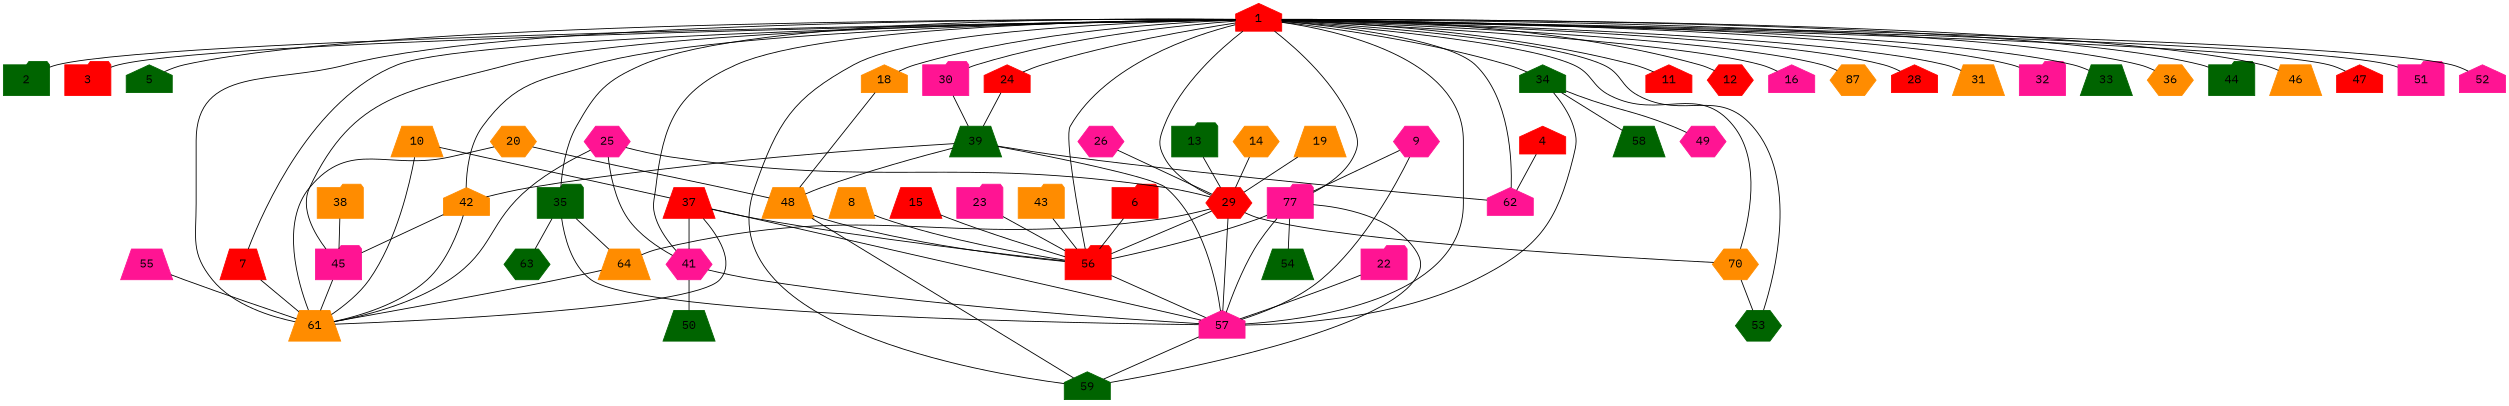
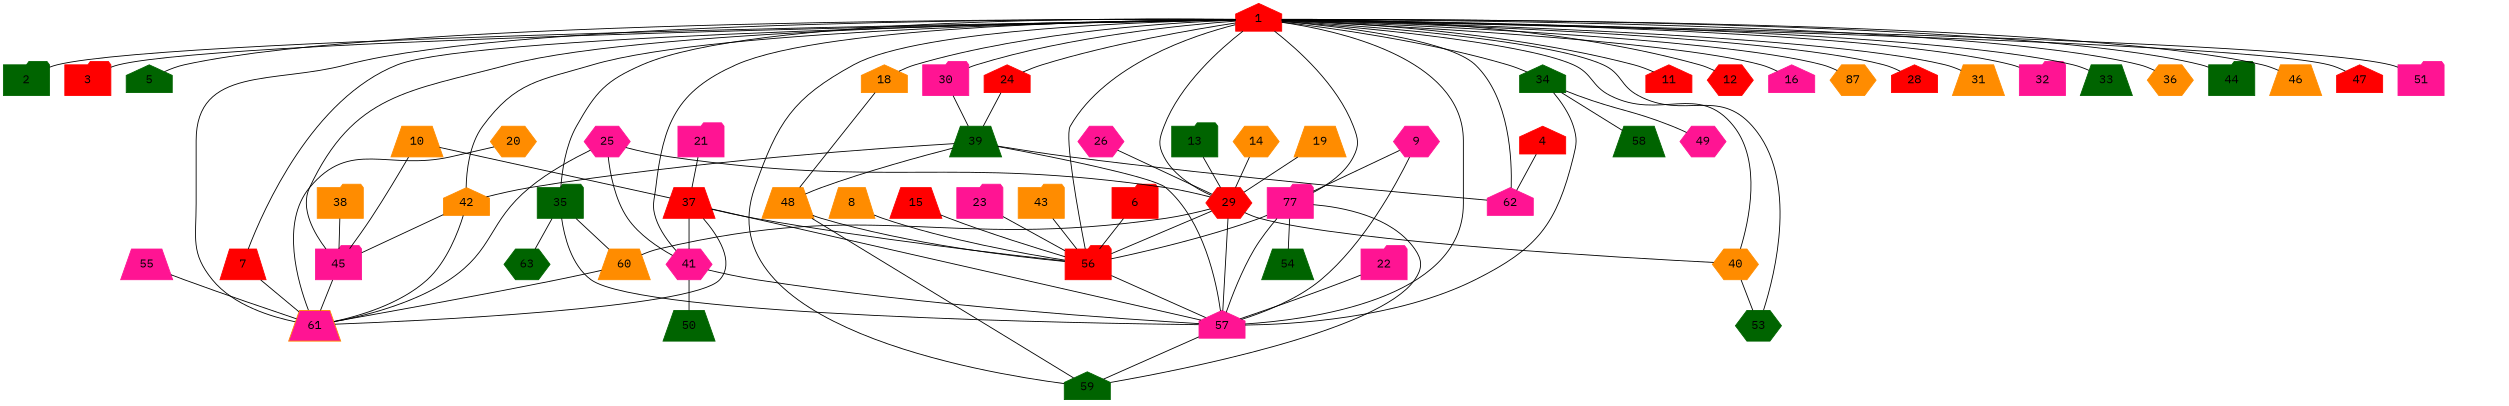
(2482, 80) -> none
none -> (701, 142)
(663, 175) -> none
(387, 249) -> (380, 204)
(624, 264) -> (624, 264)
(1735, 264) -> (1735, 264)
(315, 326) -> (315, 326)
